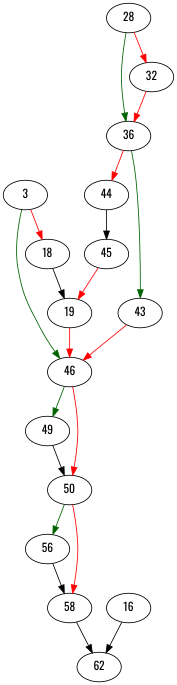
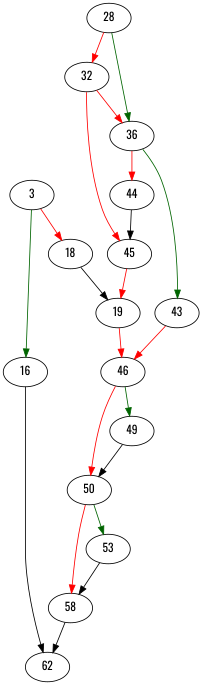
none -> (92, 165)
(21, 284) -> (29, 279)
(48, 549) -> (108, 549)
